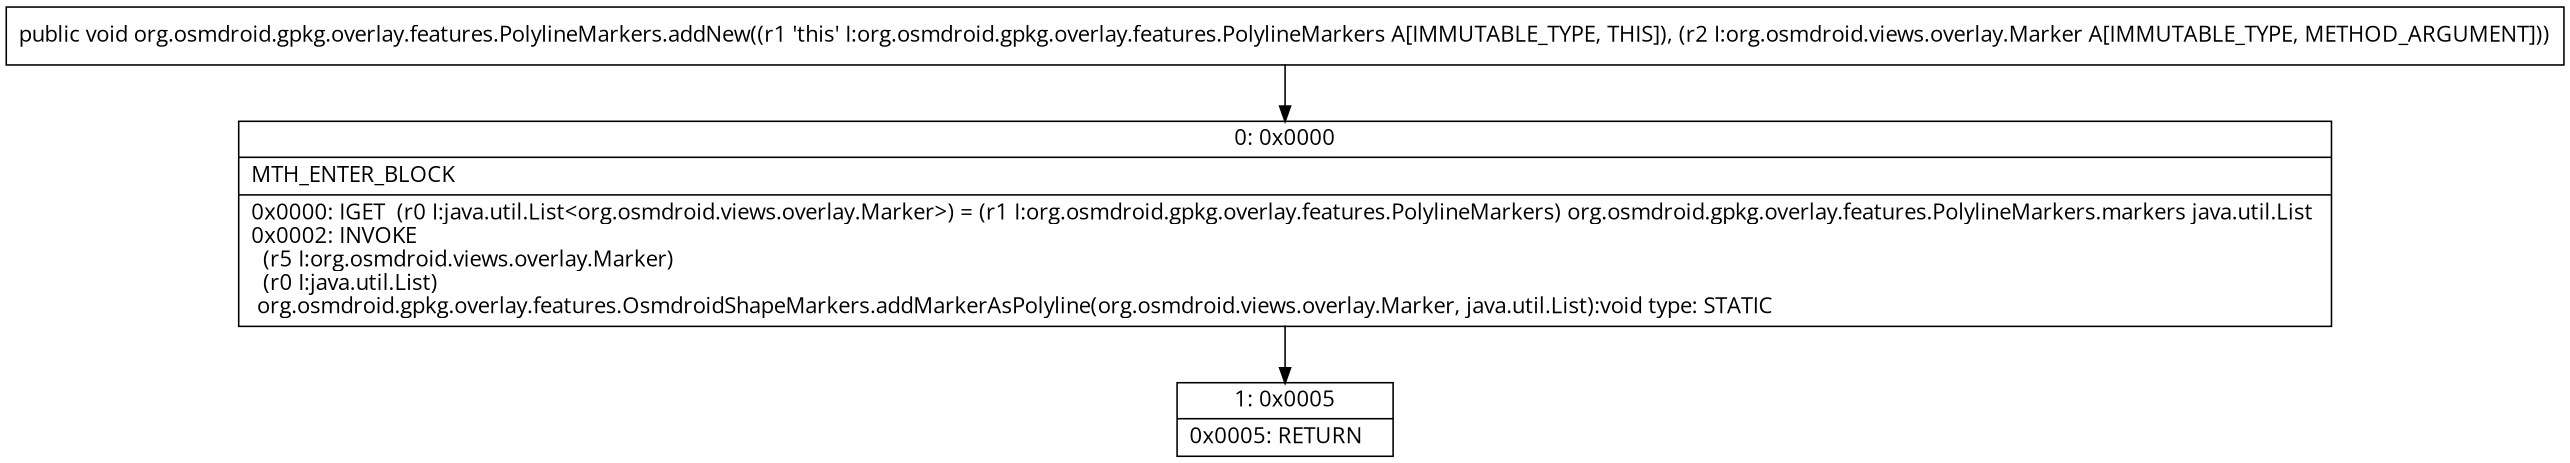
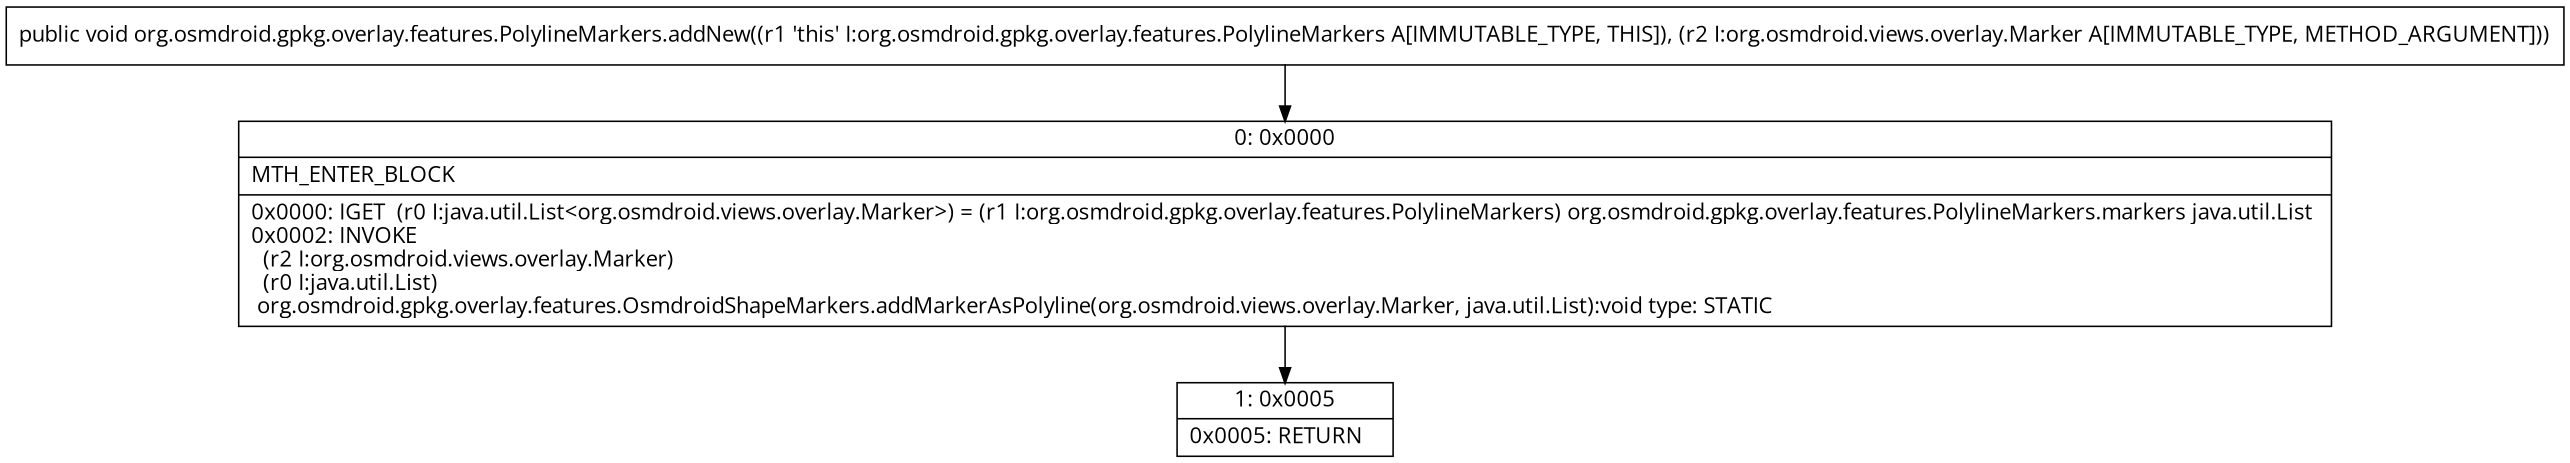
(463, 260) -> (463, 260)
